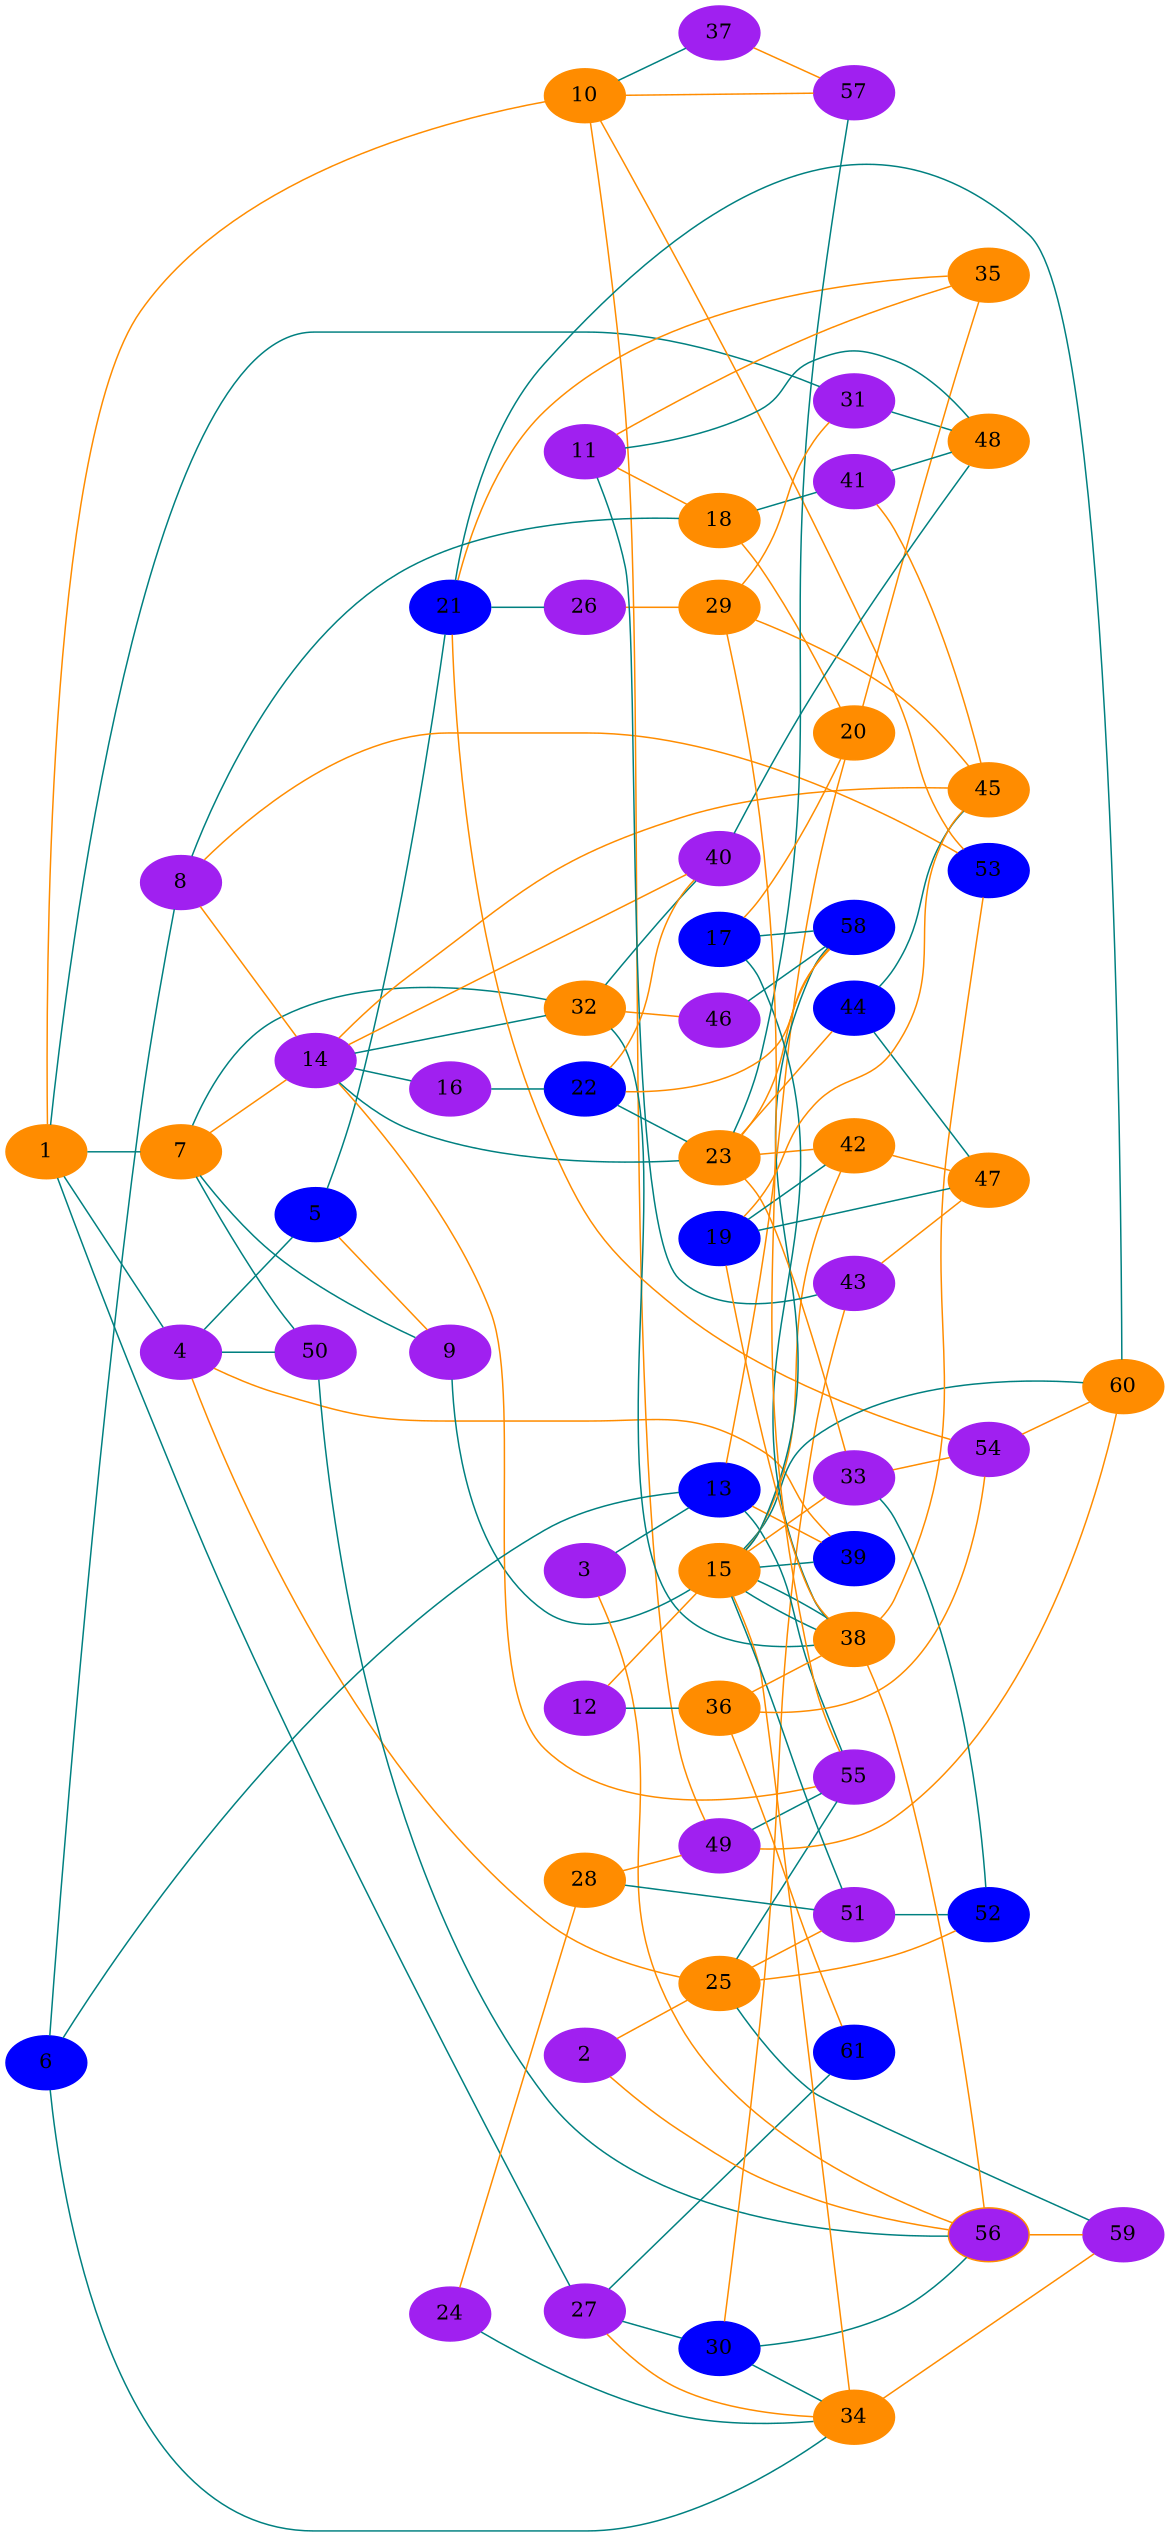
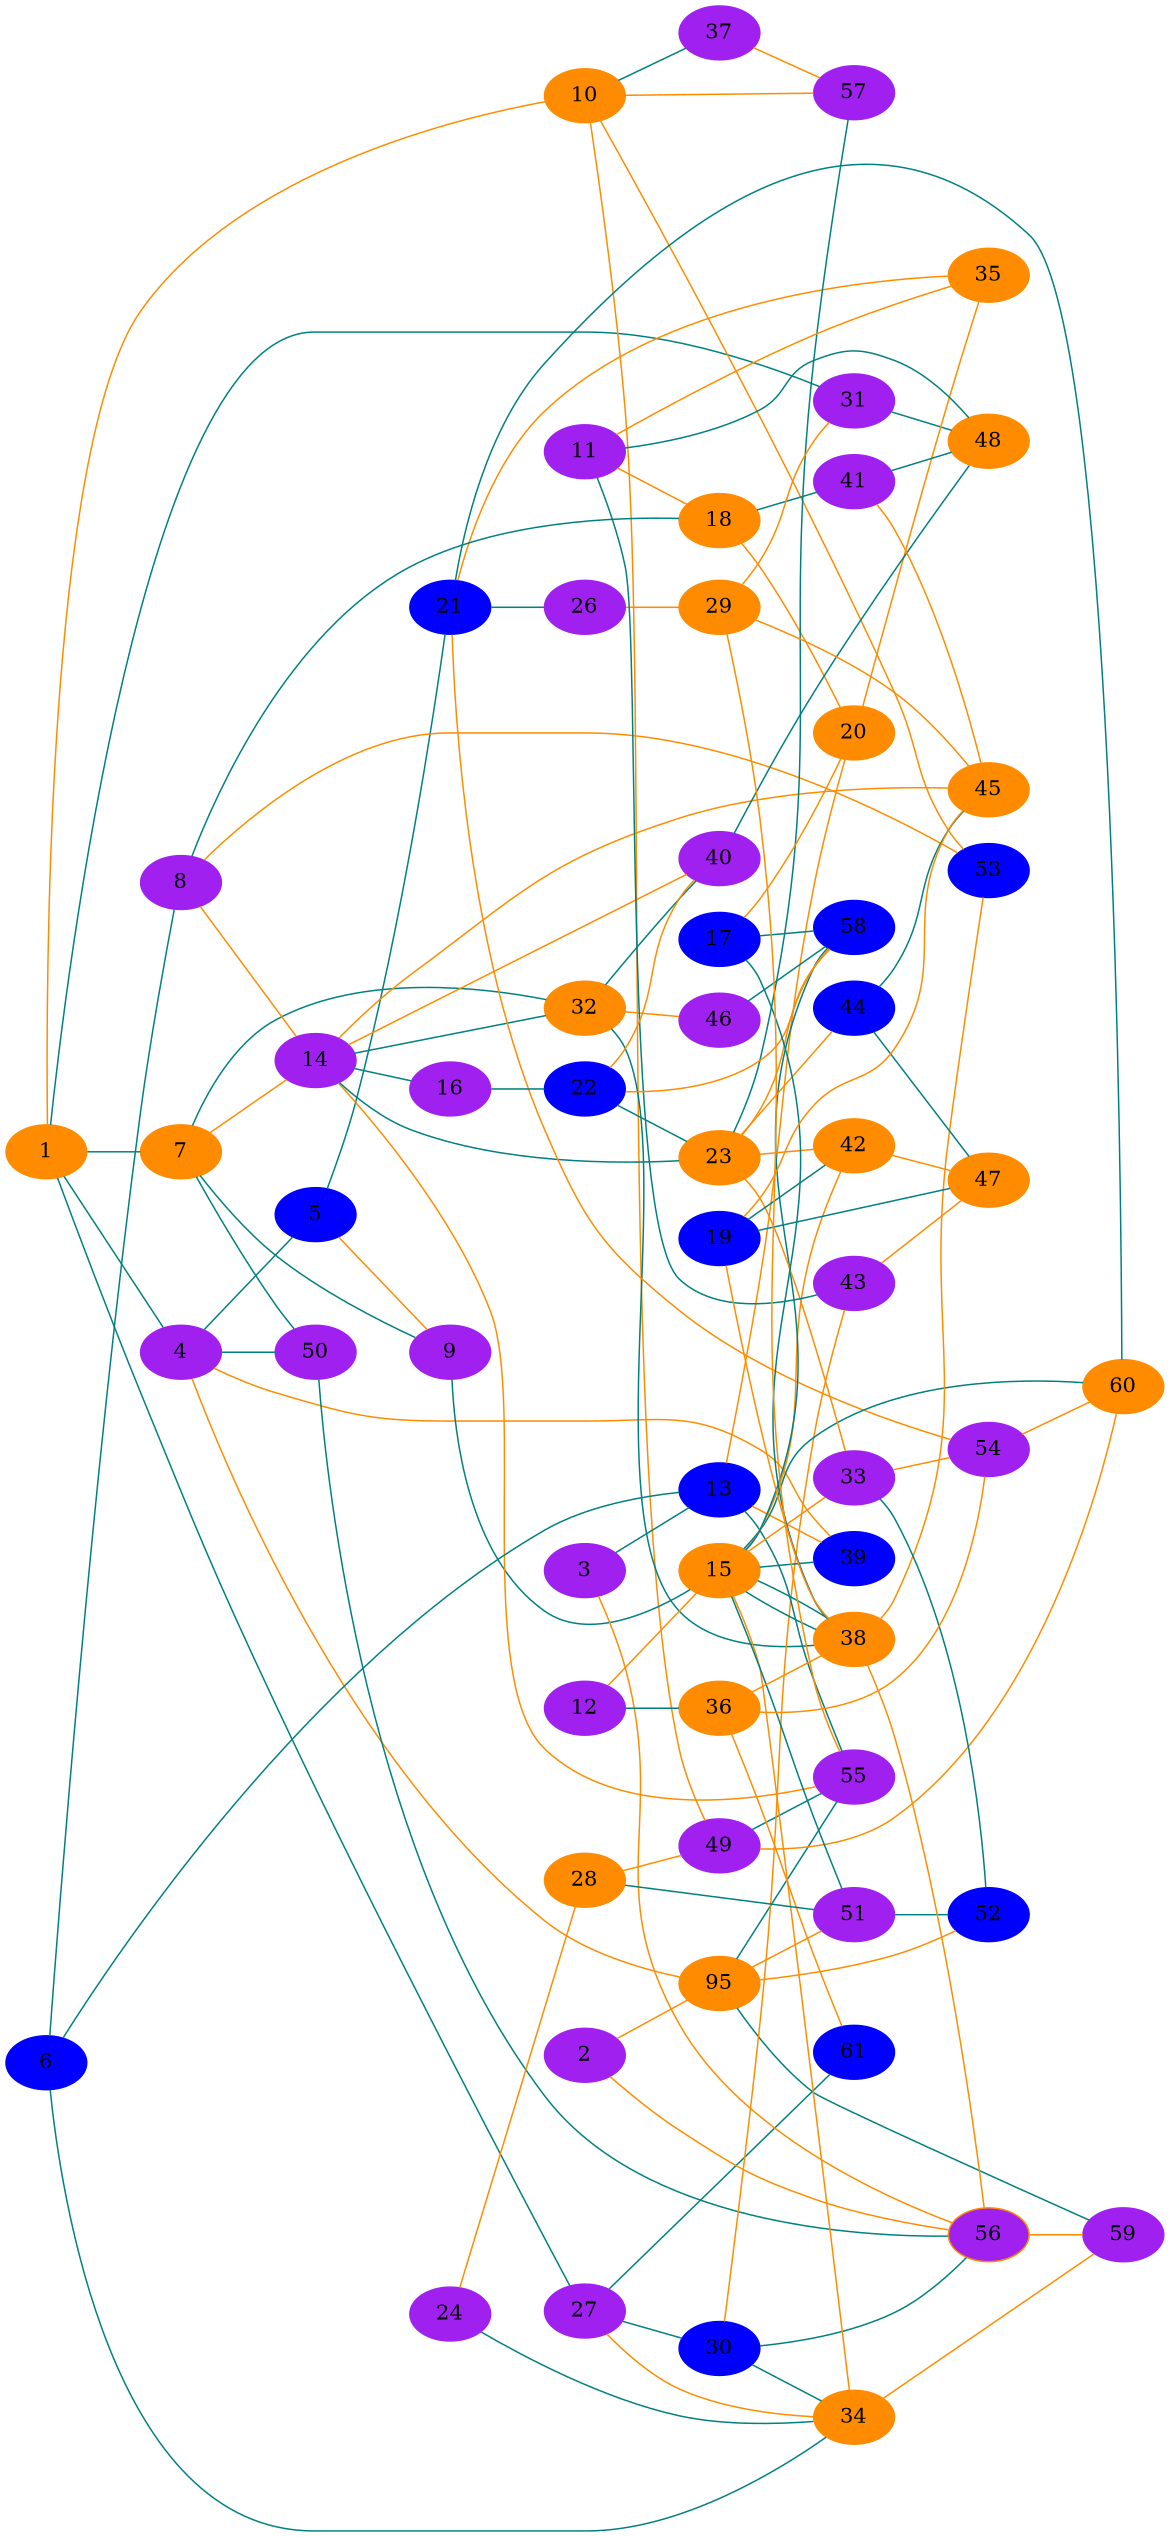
(719, 1983) -> (719, 1983)
